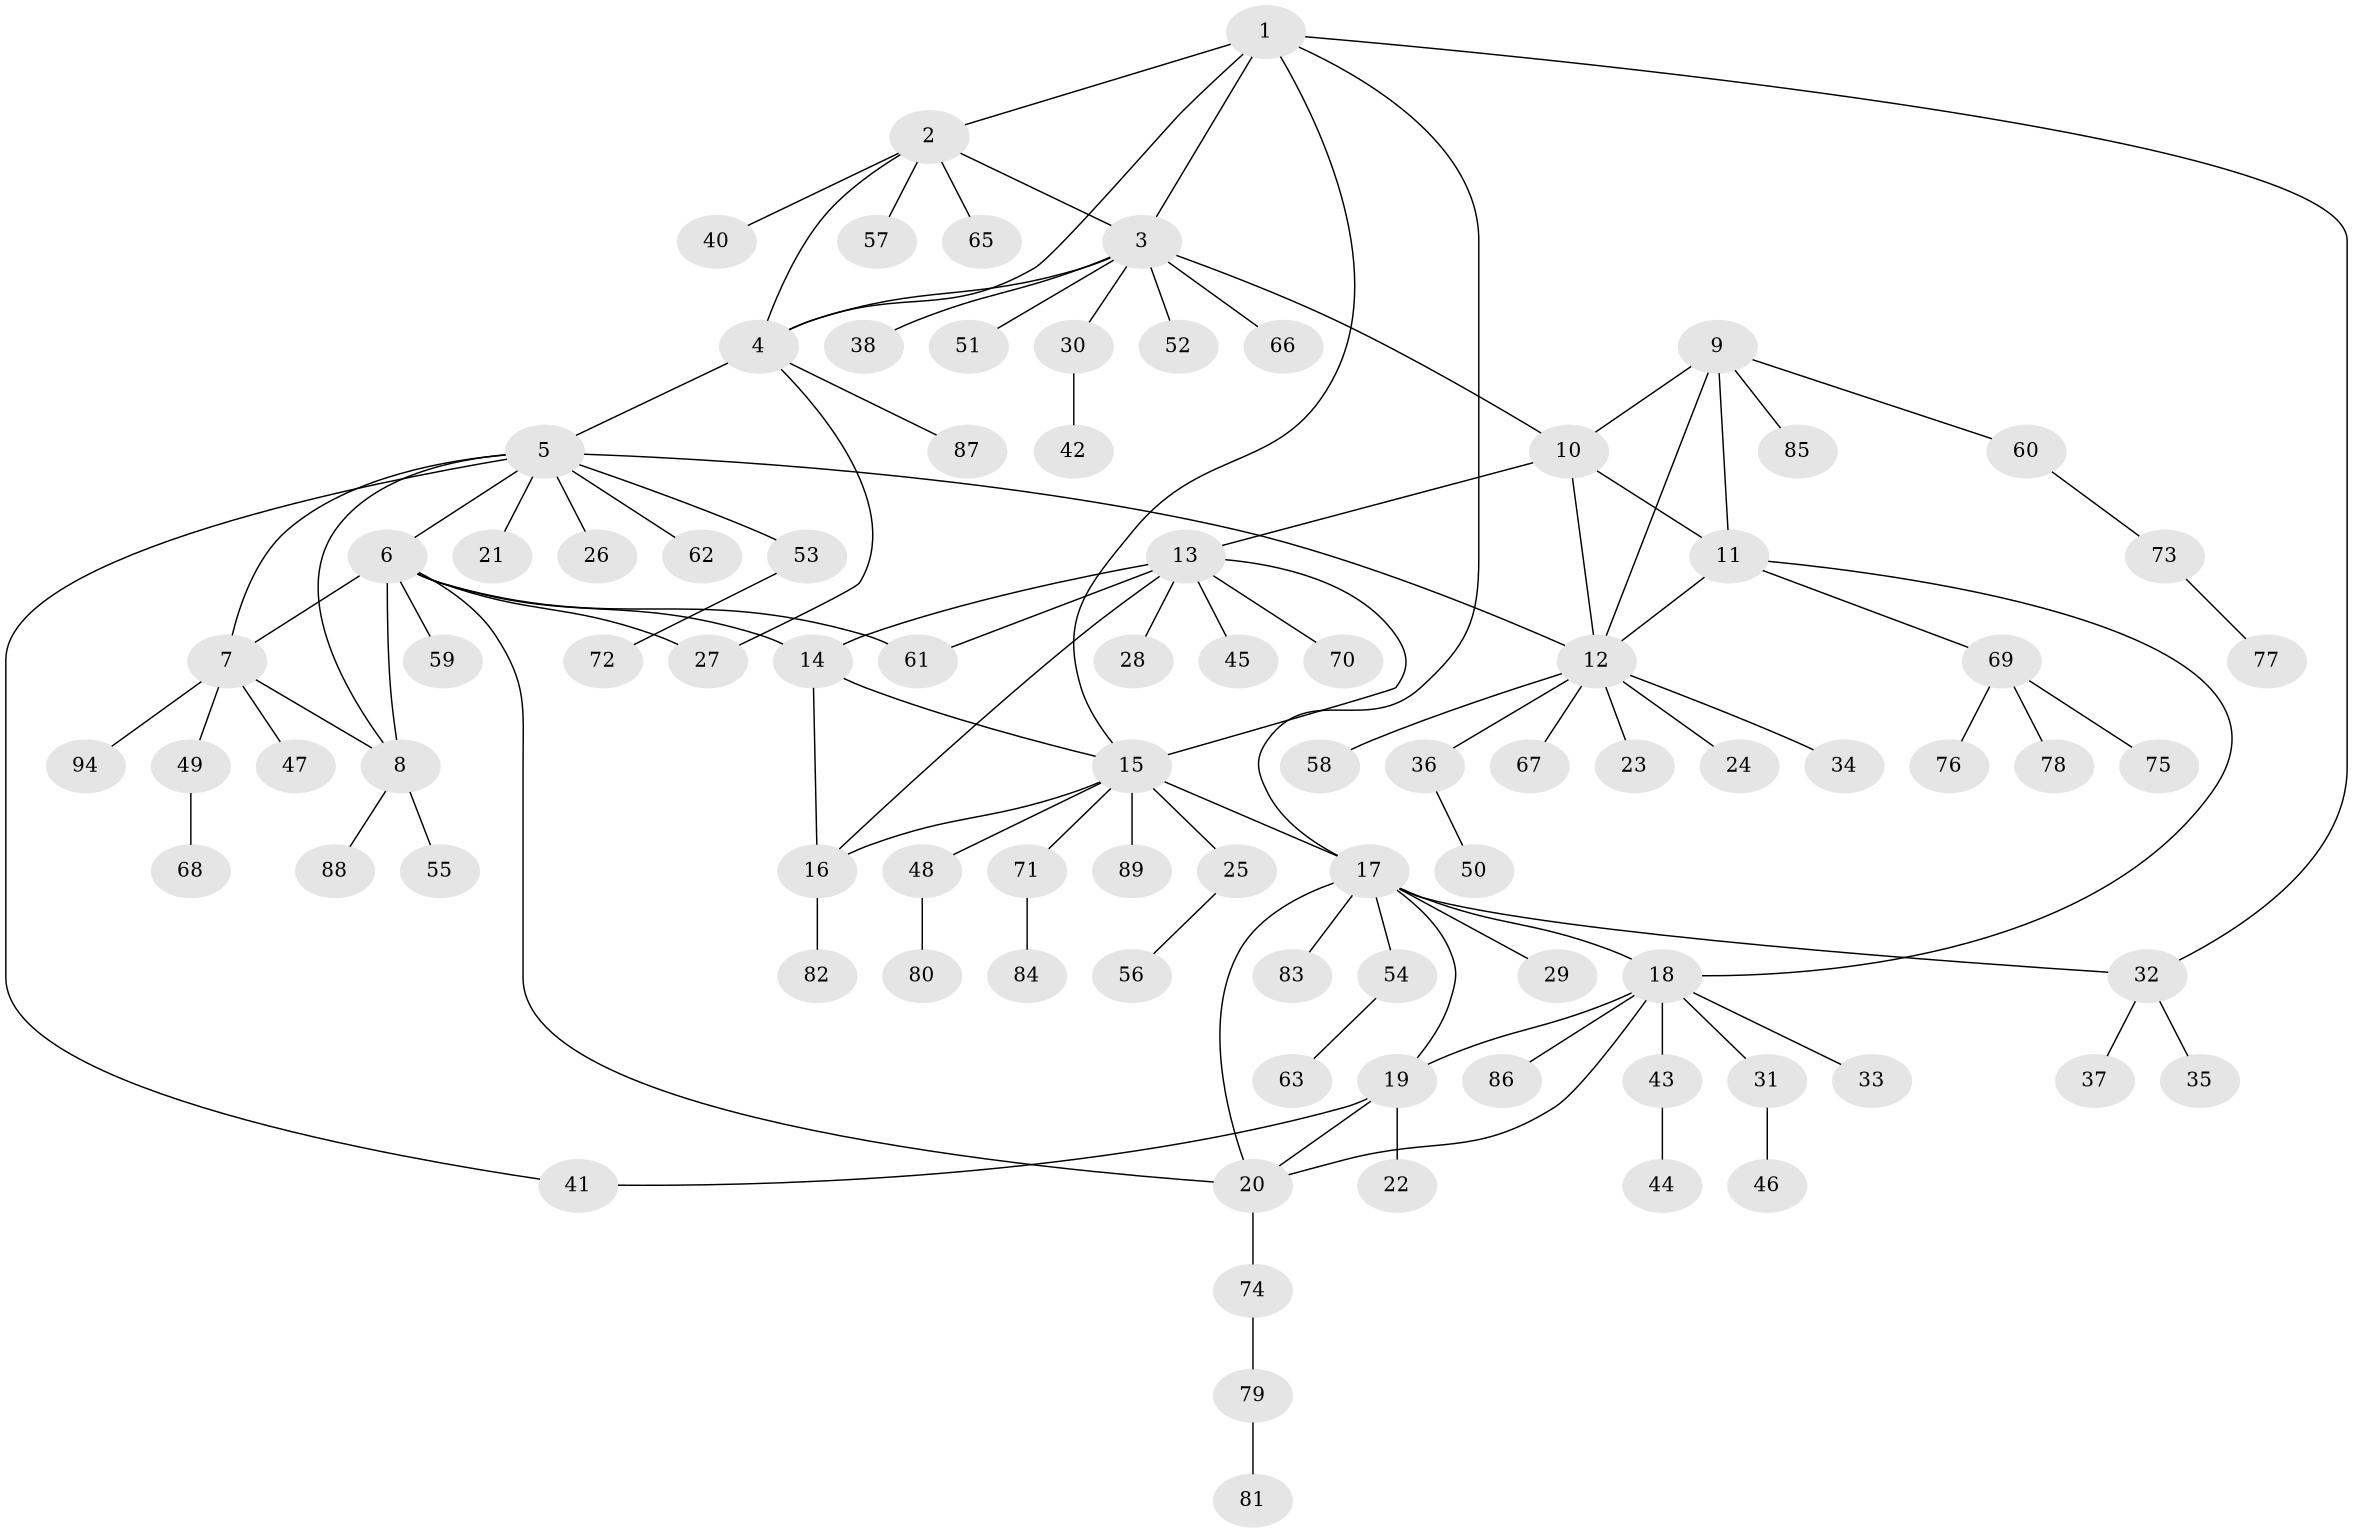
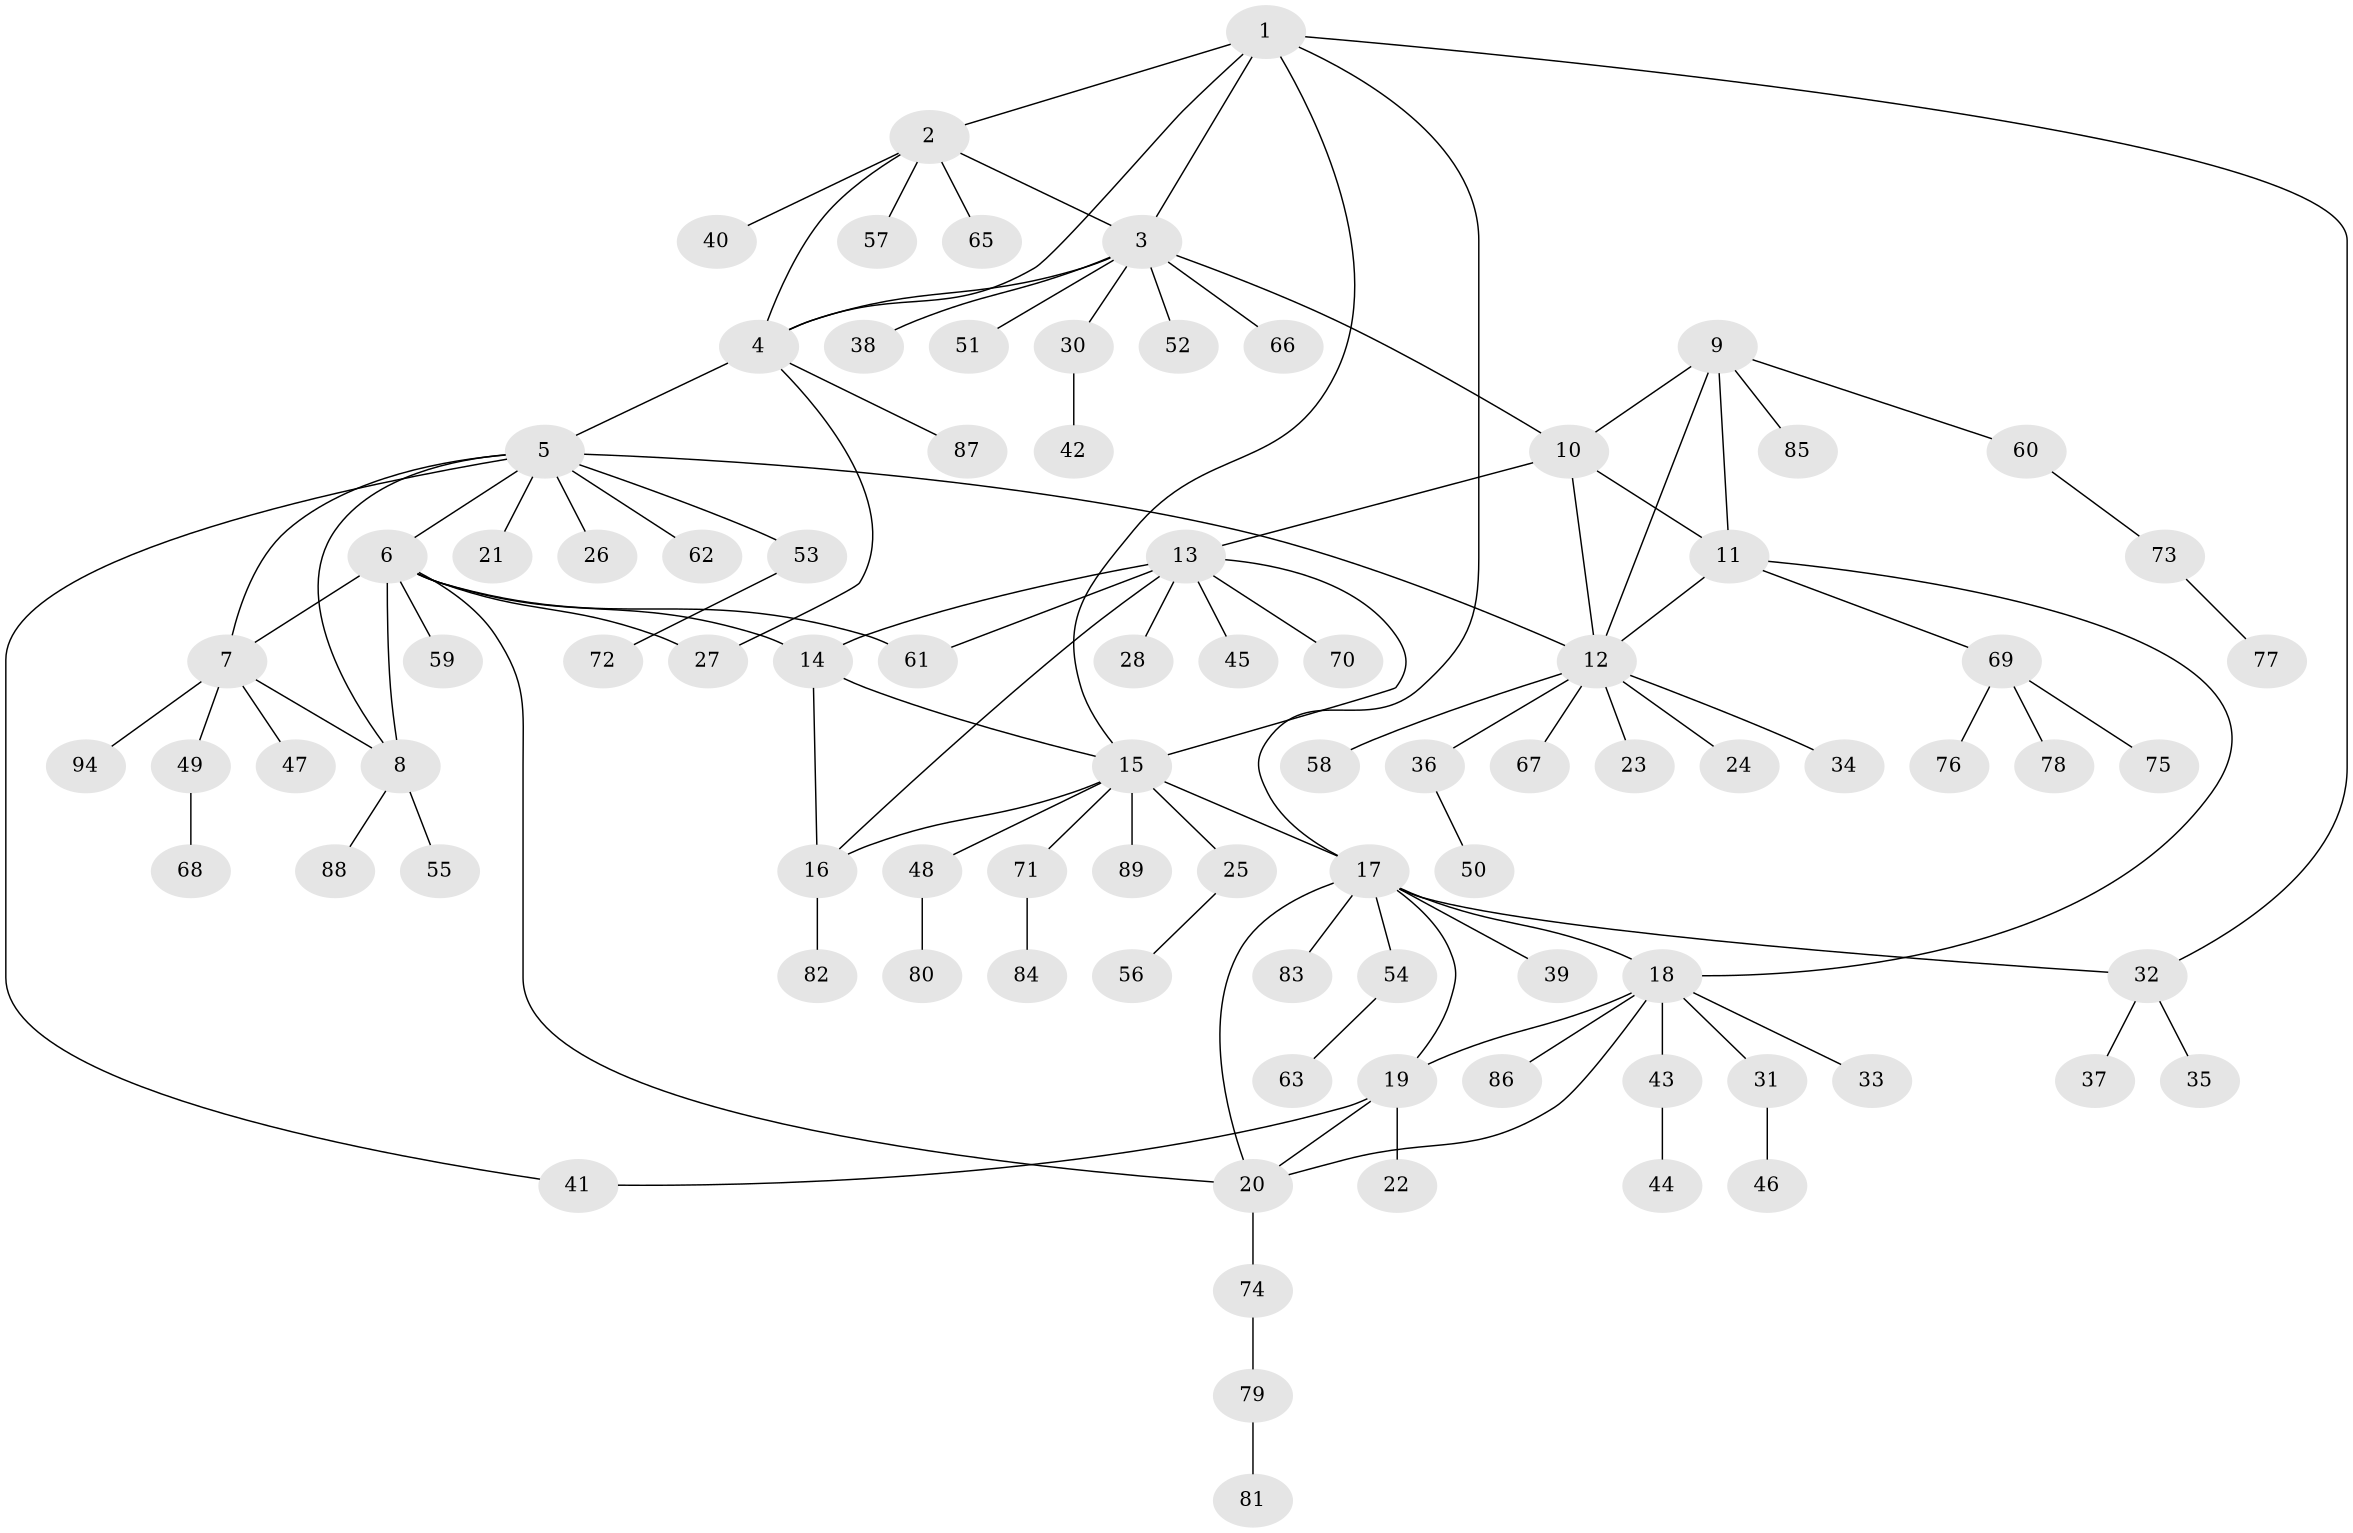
(1557, 976) -> (1557, 976)
